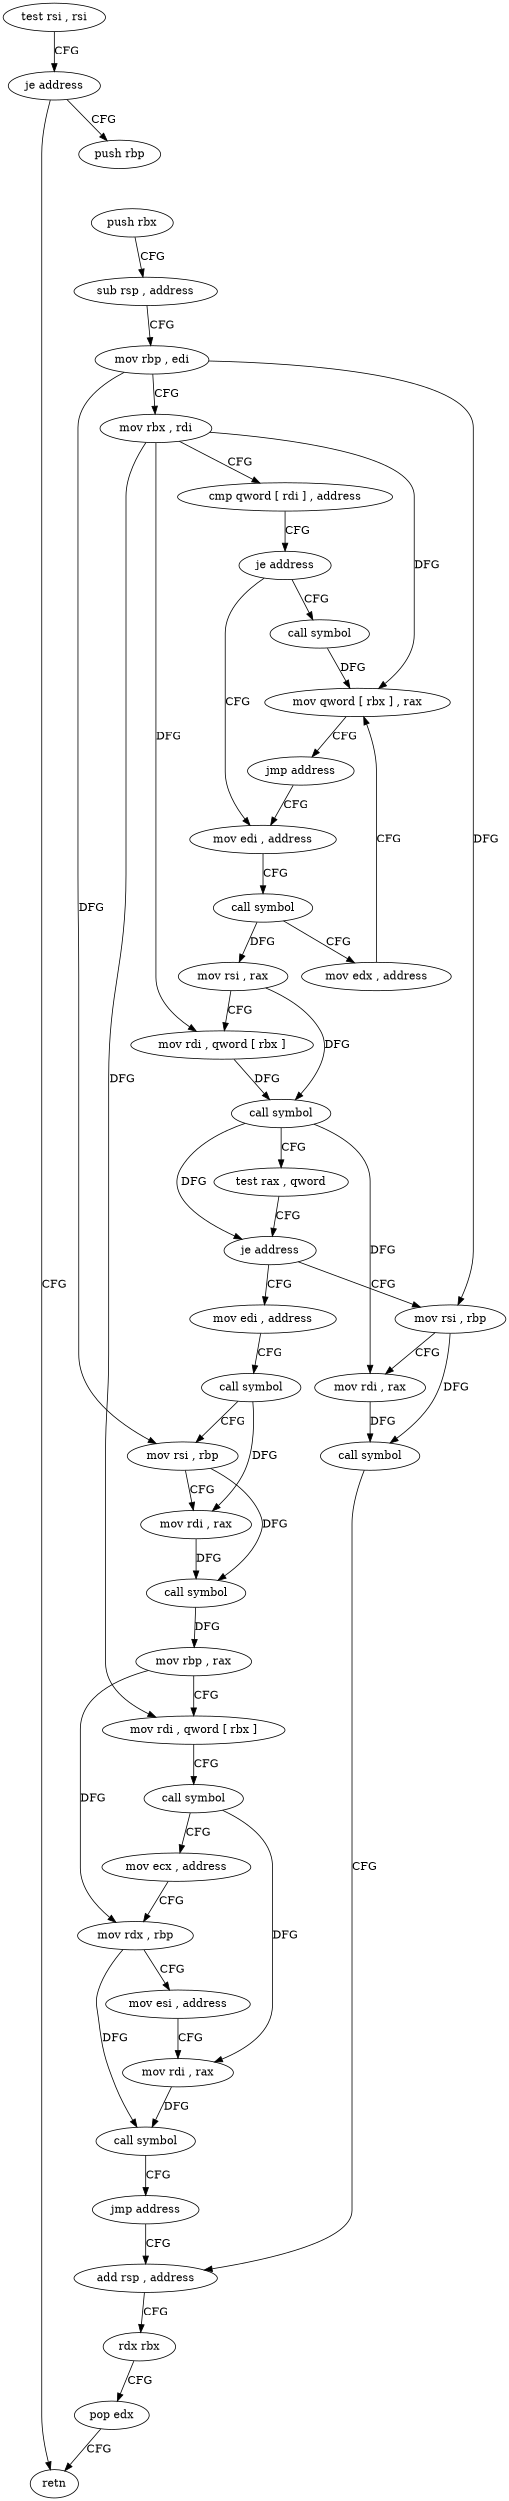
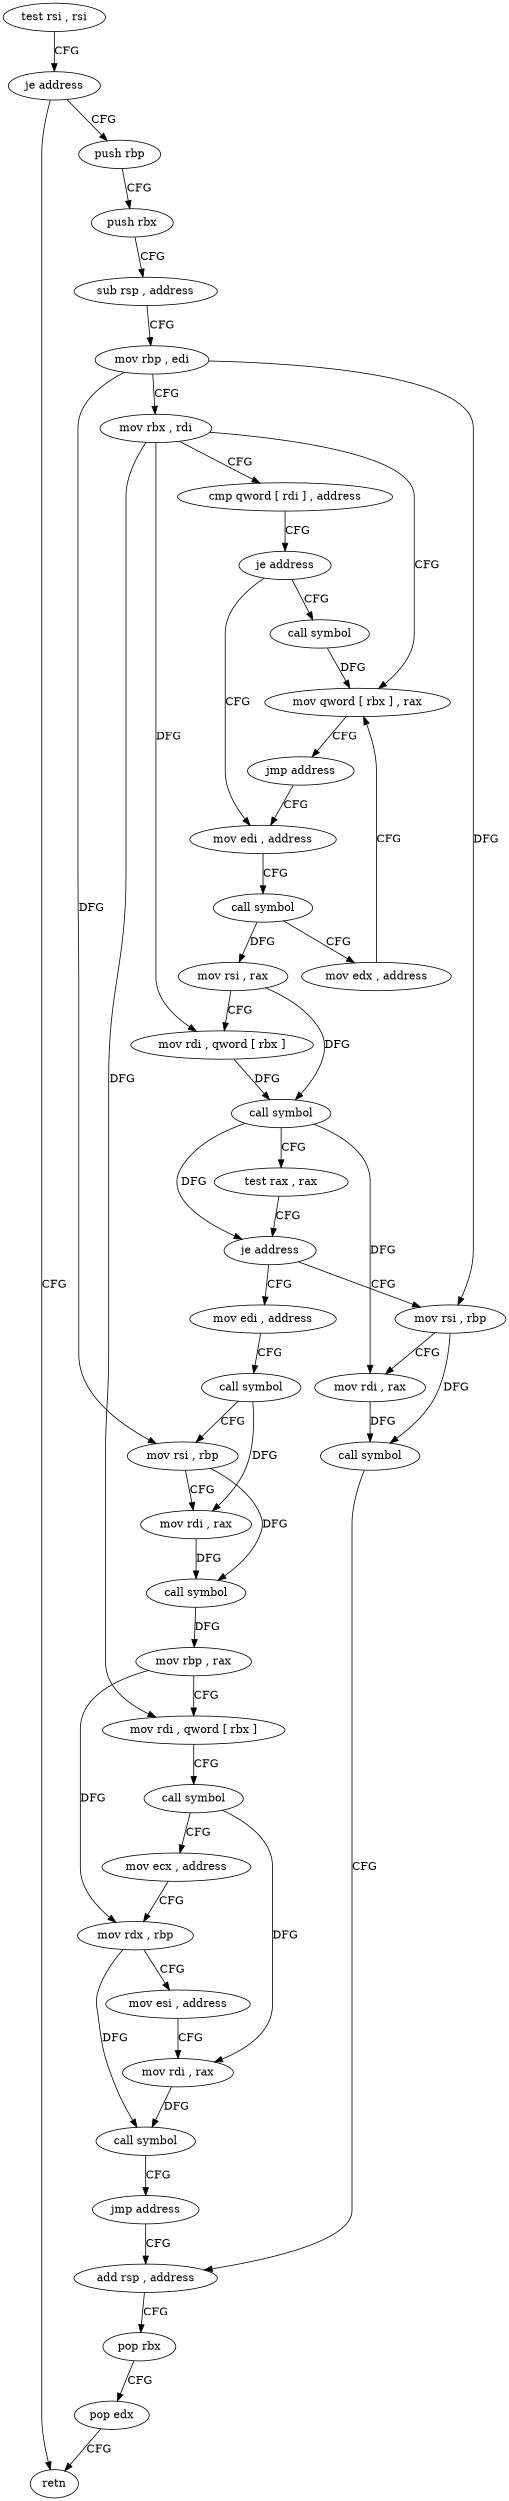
none -> (125, 185)
(427, 565) -> (427, 565)
(281, 1182) -> (281, 1182)
(139, 2347) -> (139, 2347)
